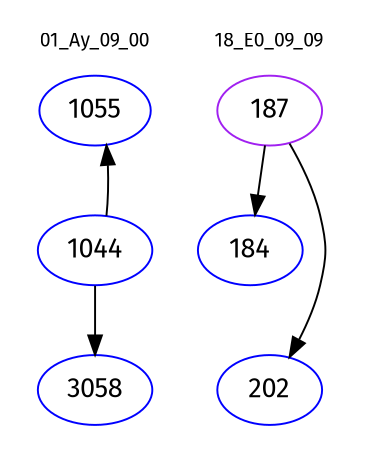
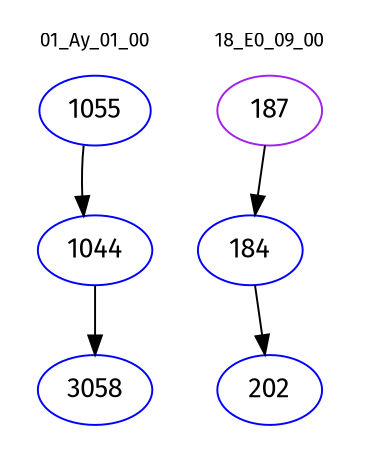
(95, 42) -> (95, 42)
(270, 42) -> (270, 42)
(108, 191) -> (82, 171)
(325, 240) -> (259, 310)
